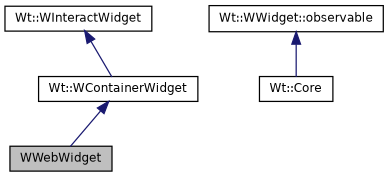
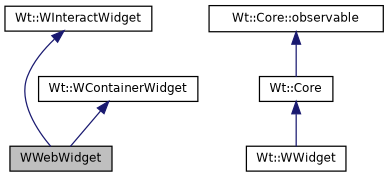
(296, 19) -> (296, 19)
(101, 59) -> (25, 92)
none -> (296, 159)
